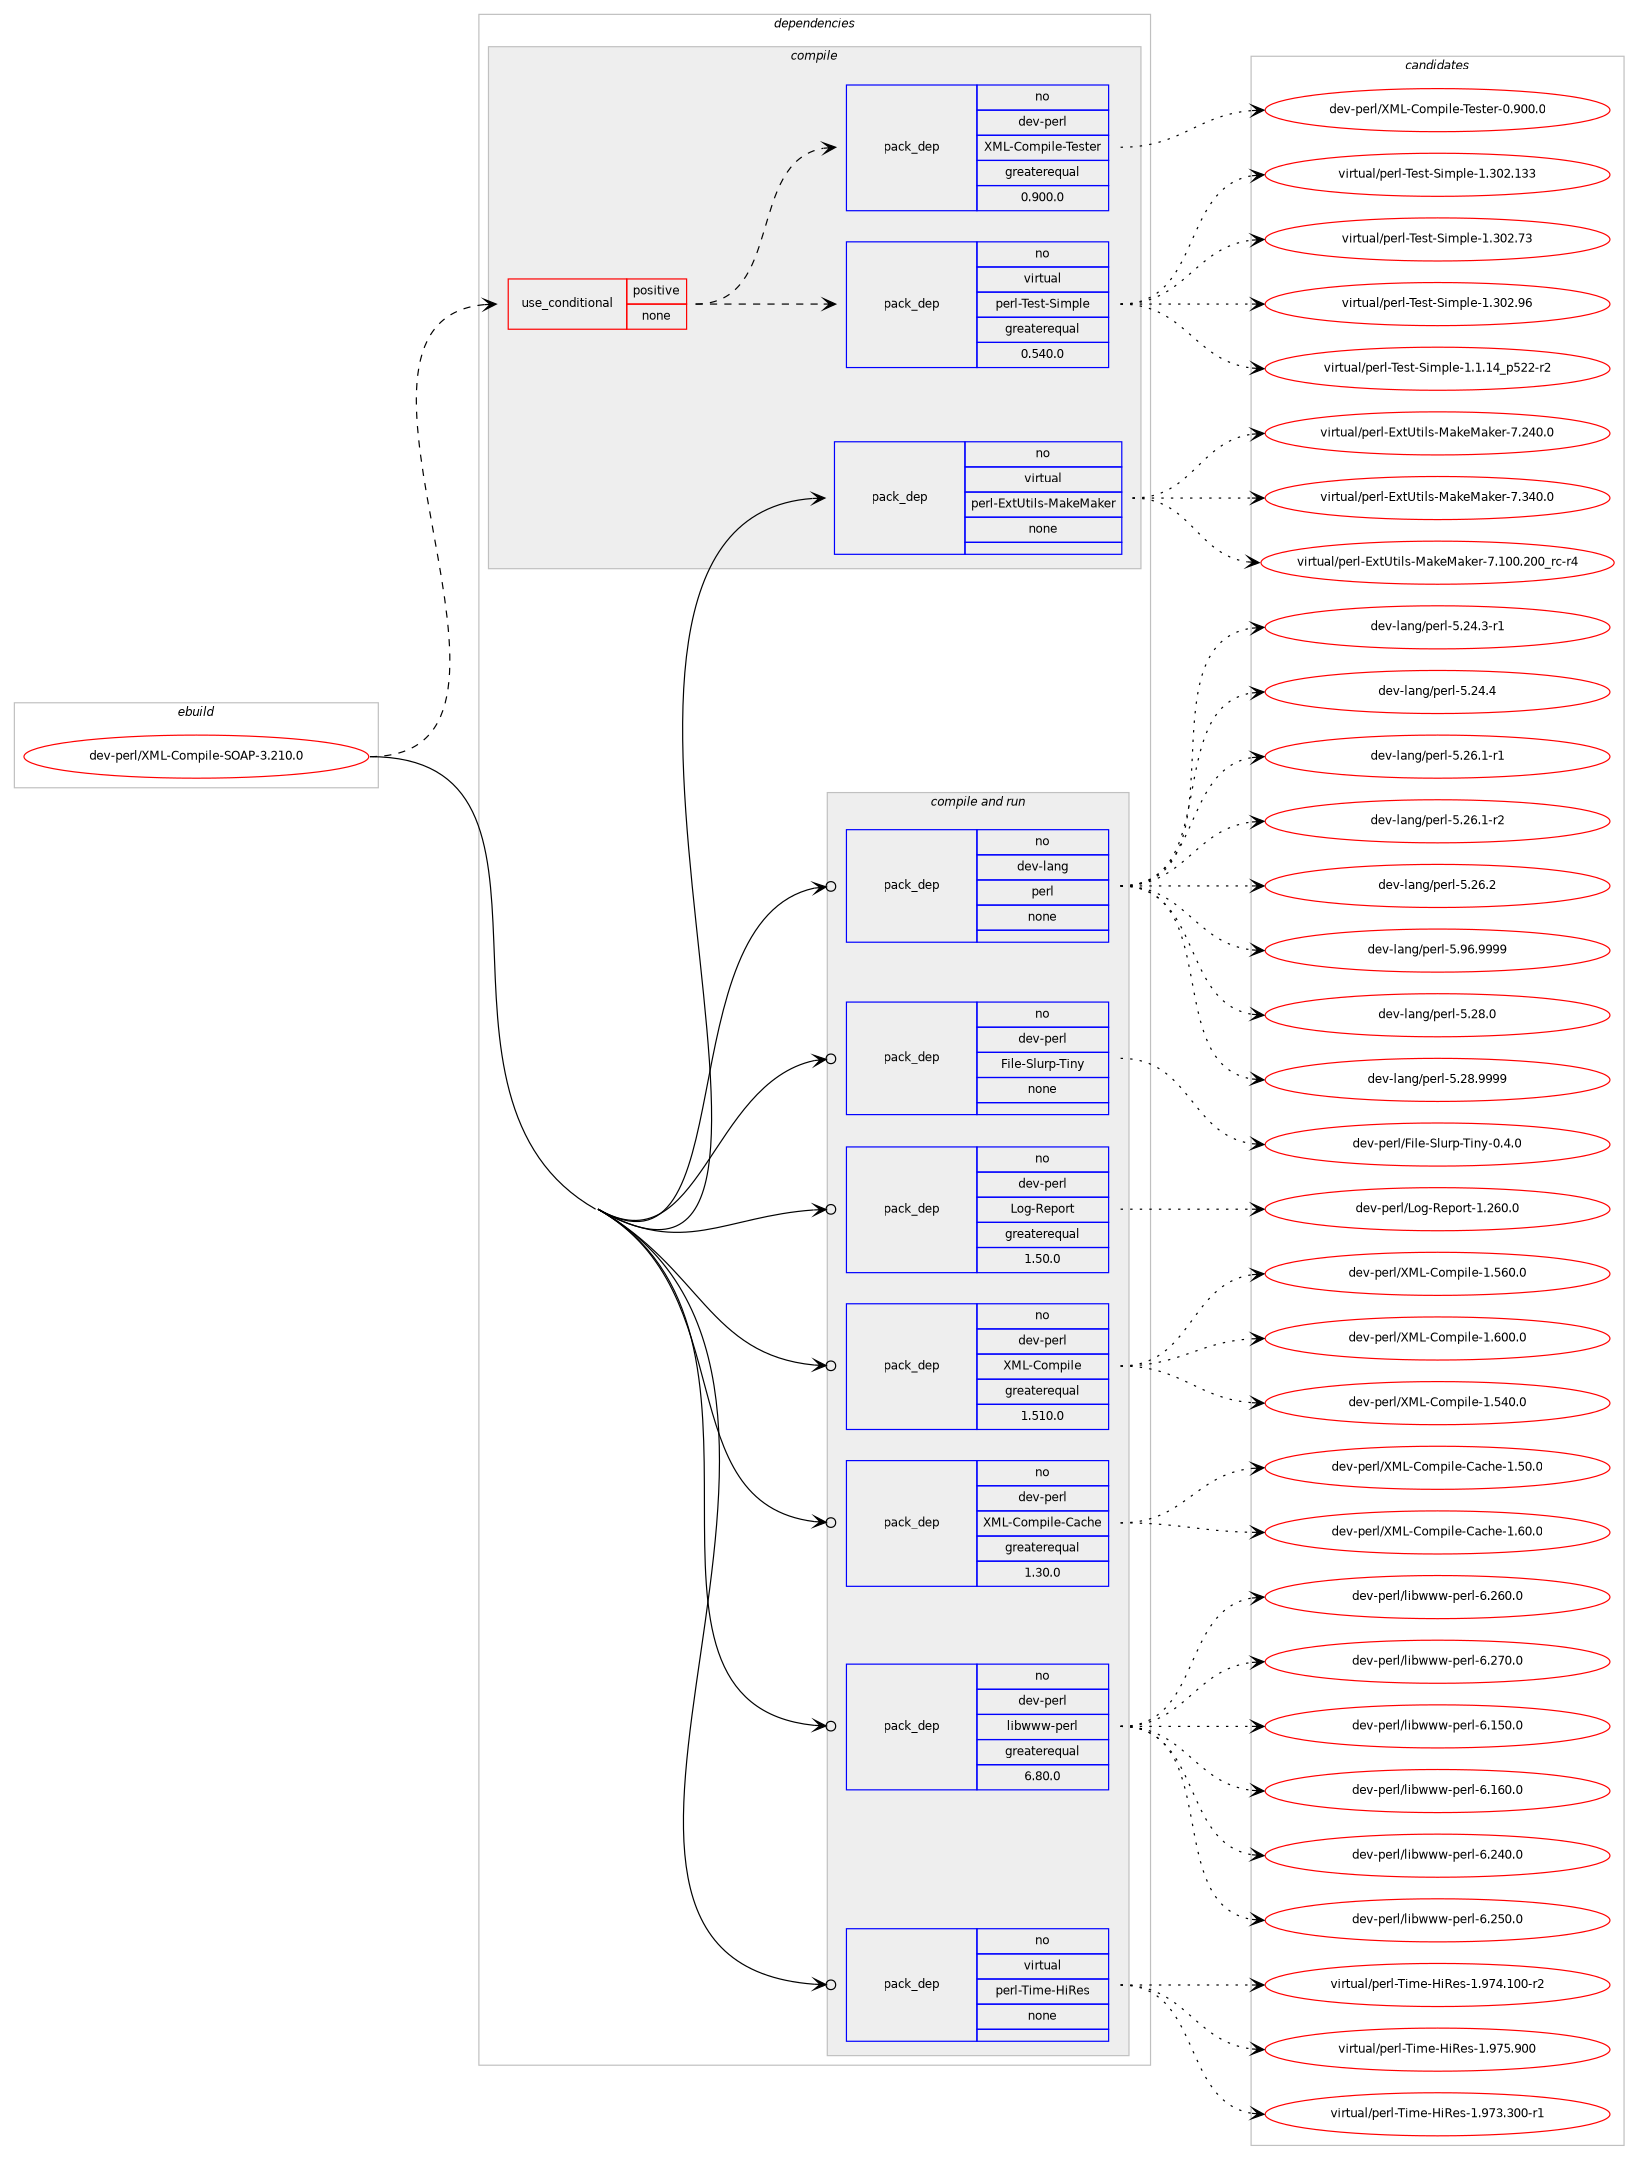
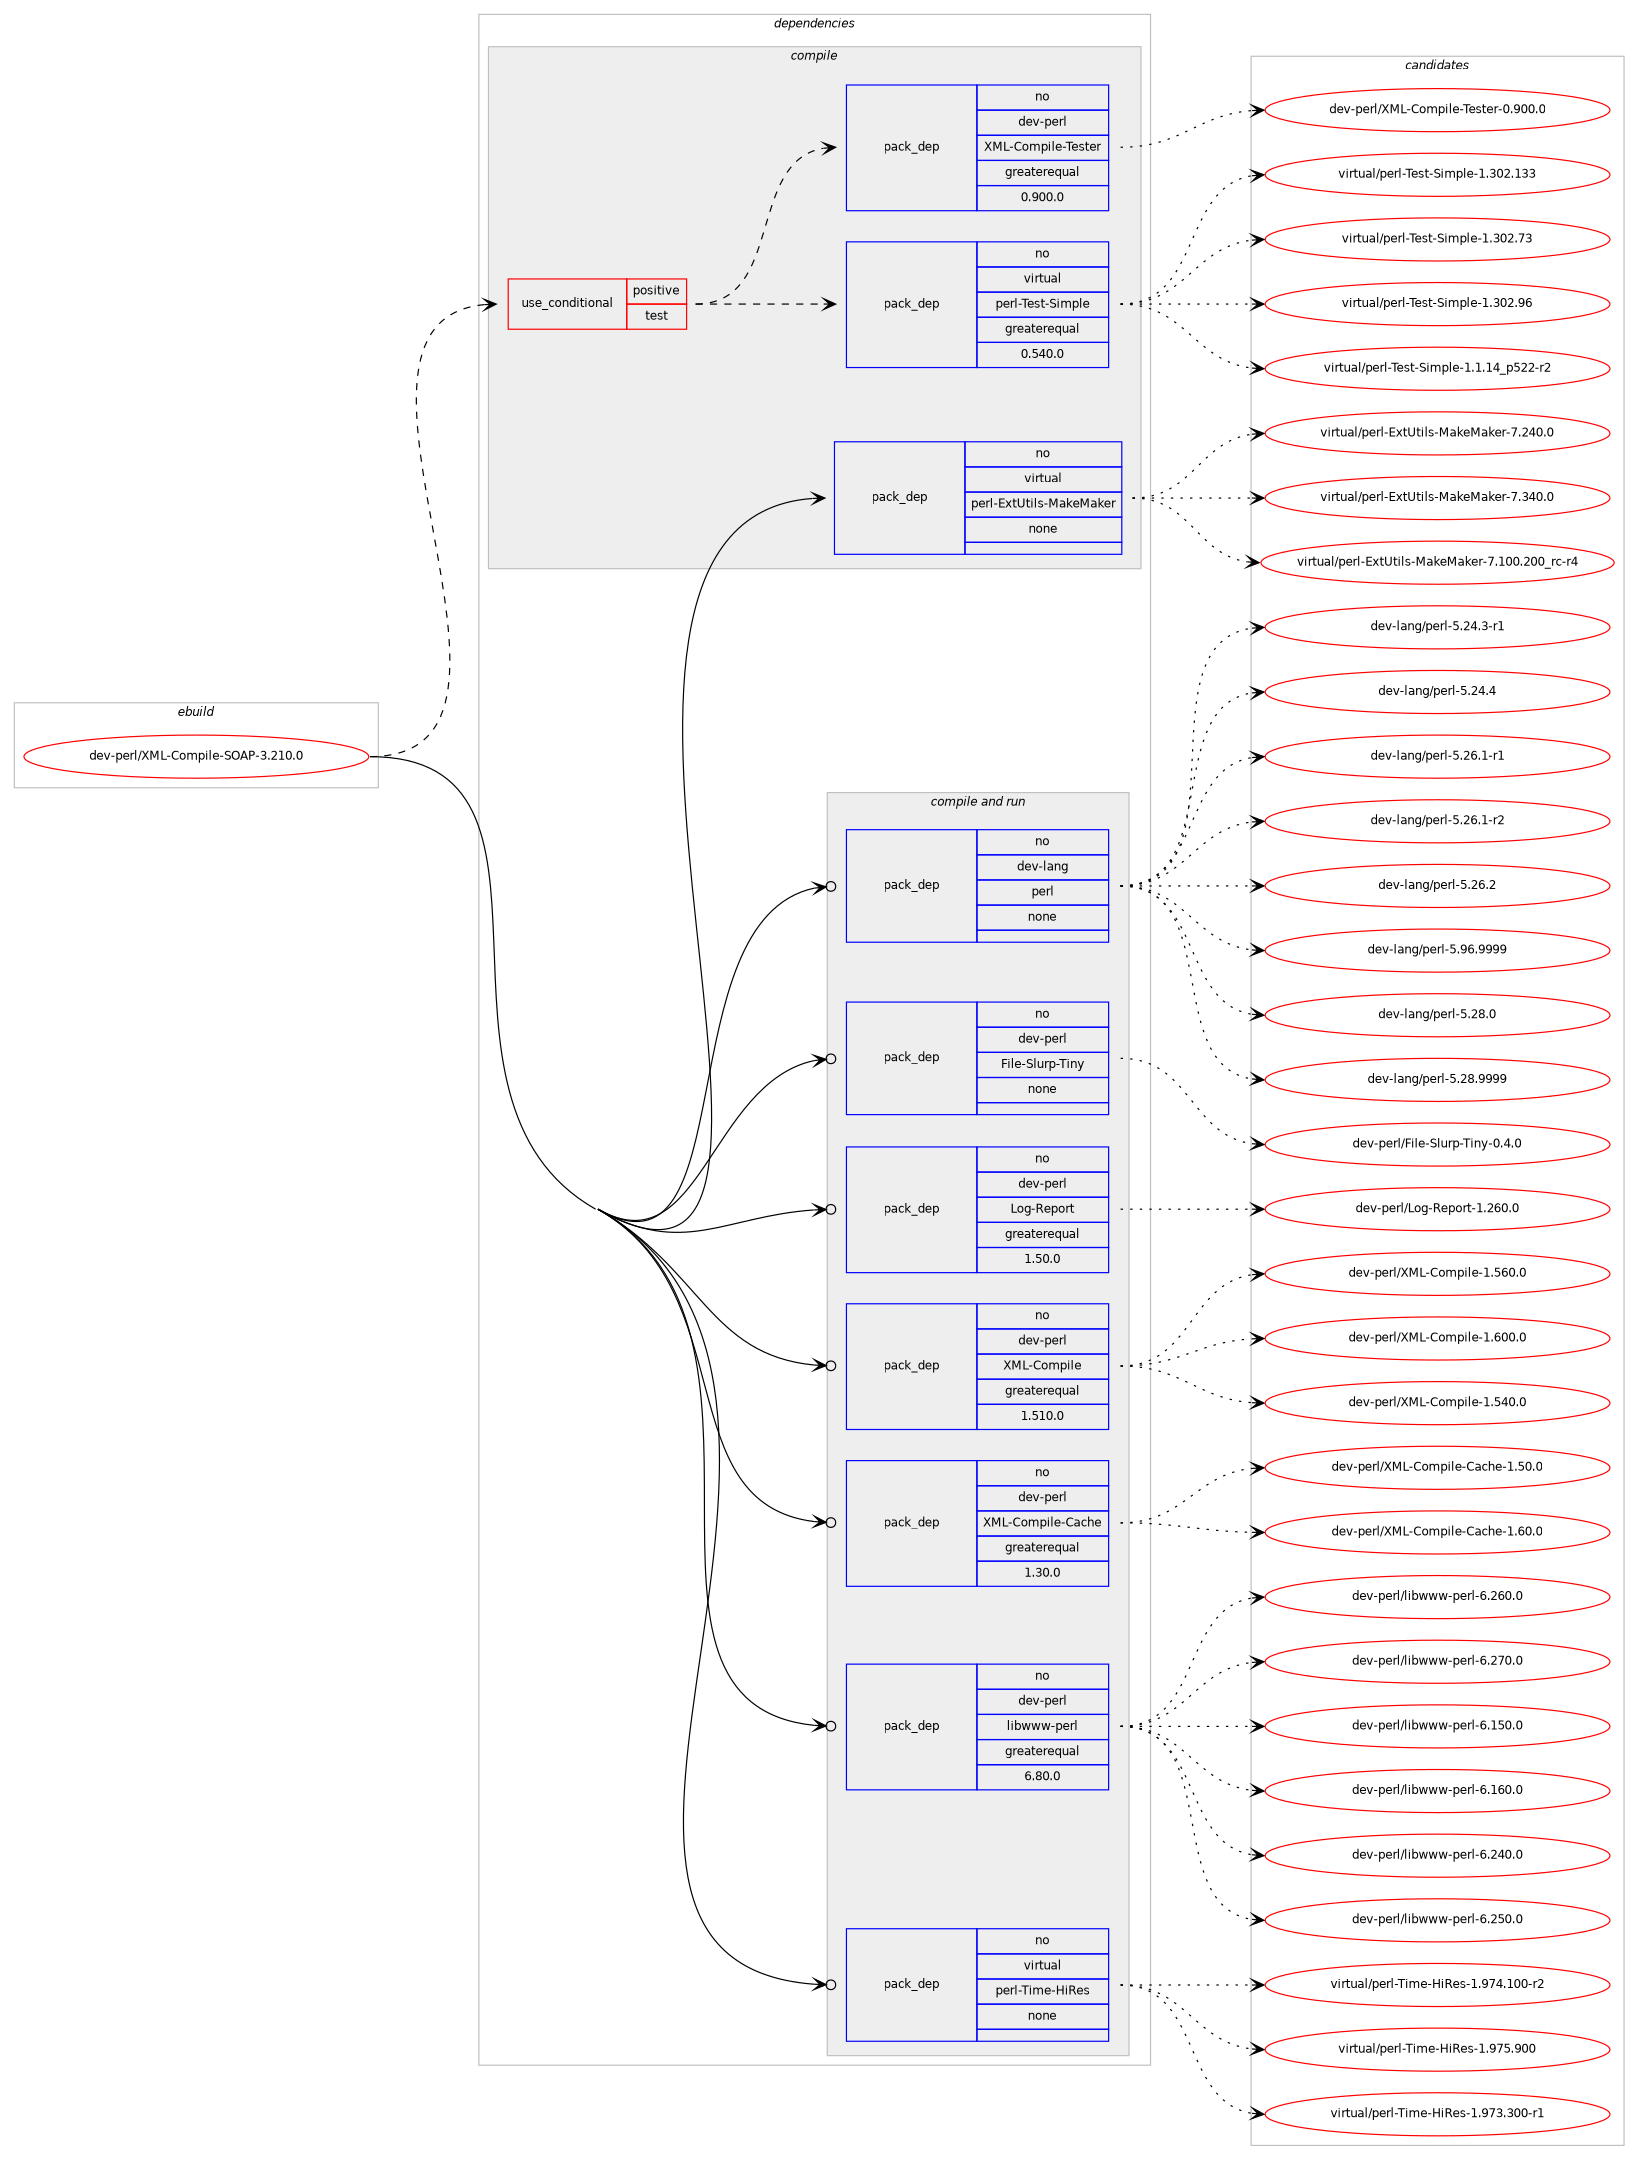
(657, 316) -> (657, 316)
